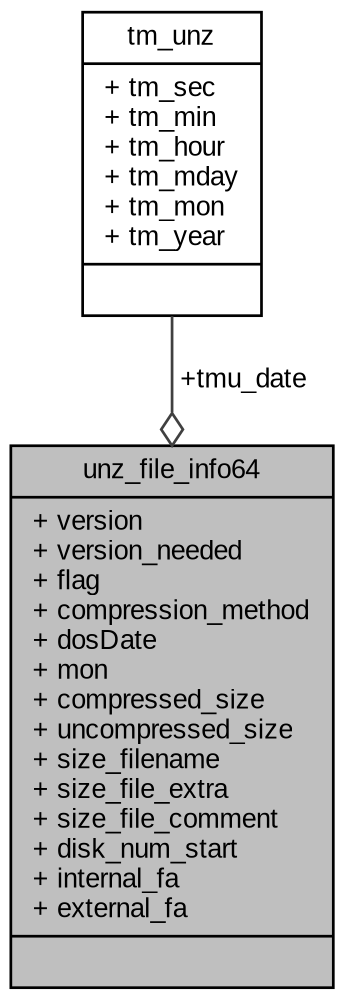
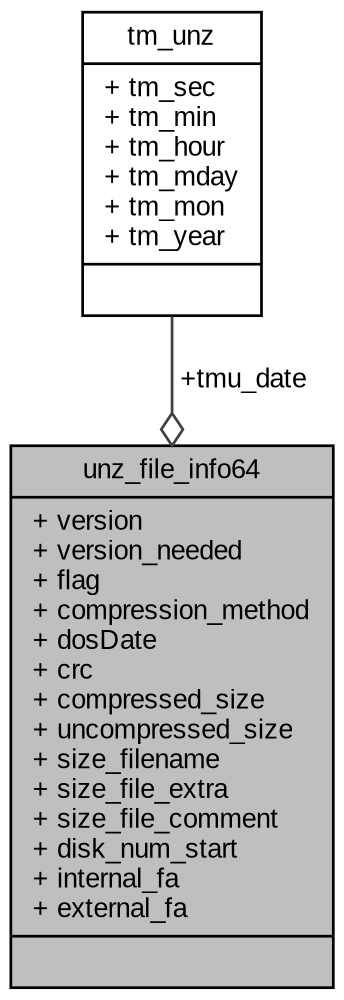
(70, 671) -> (64, 671)
